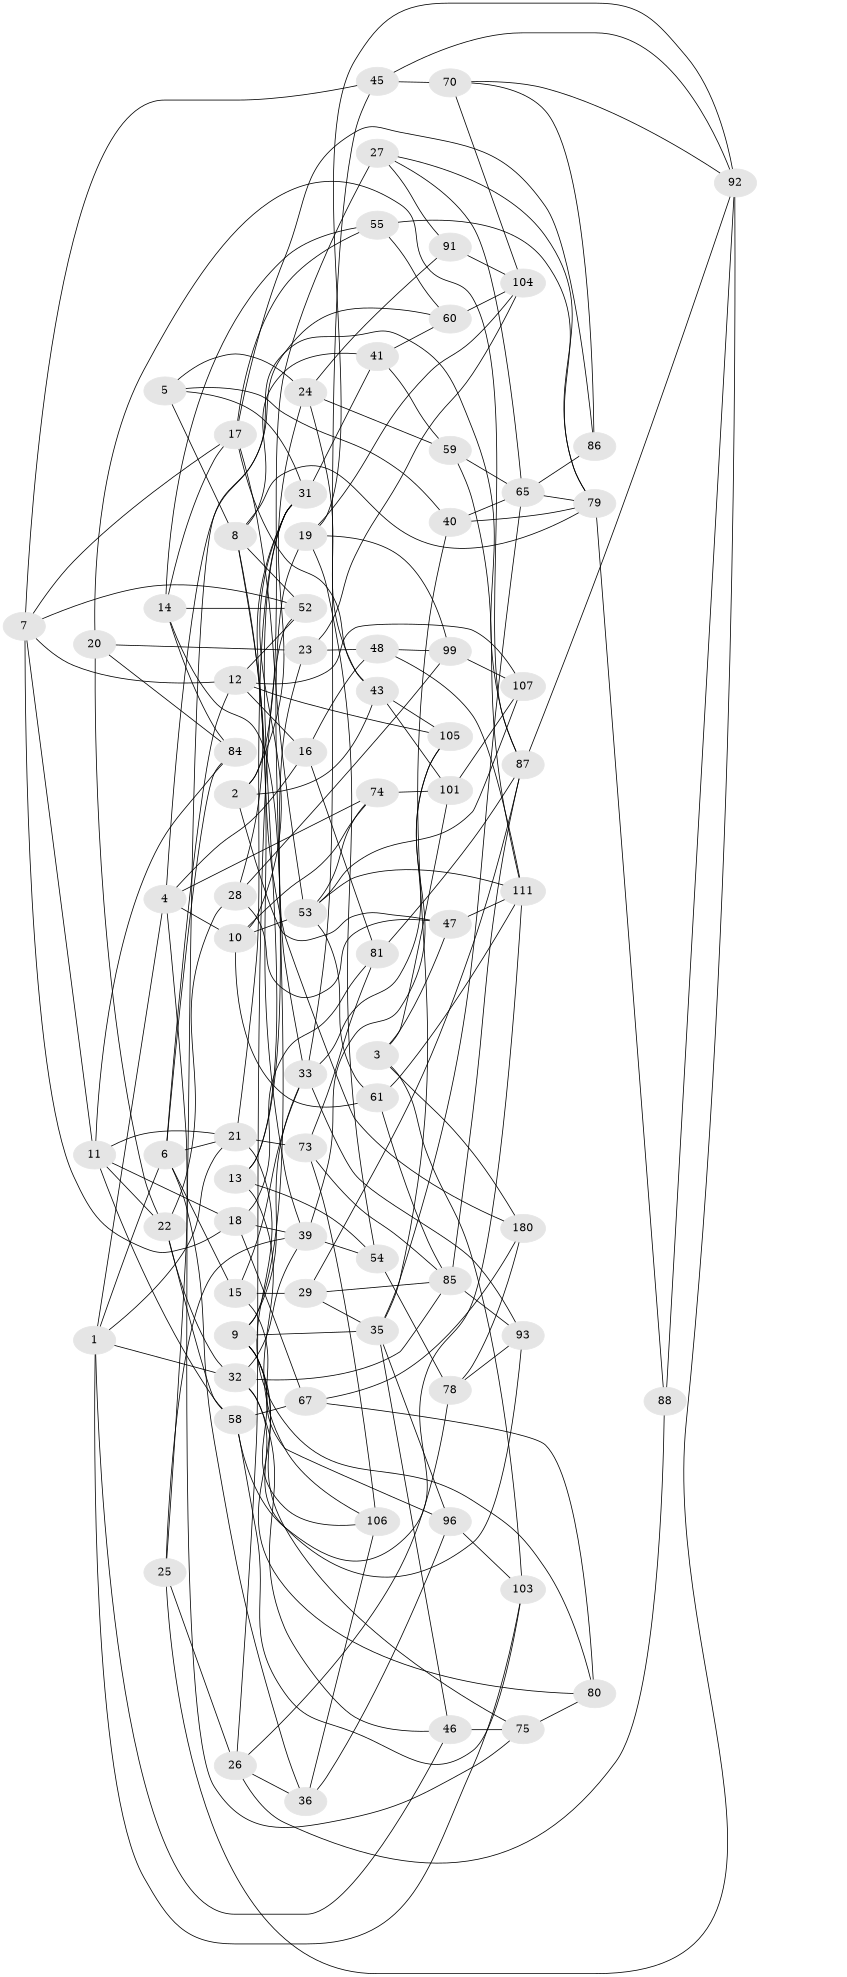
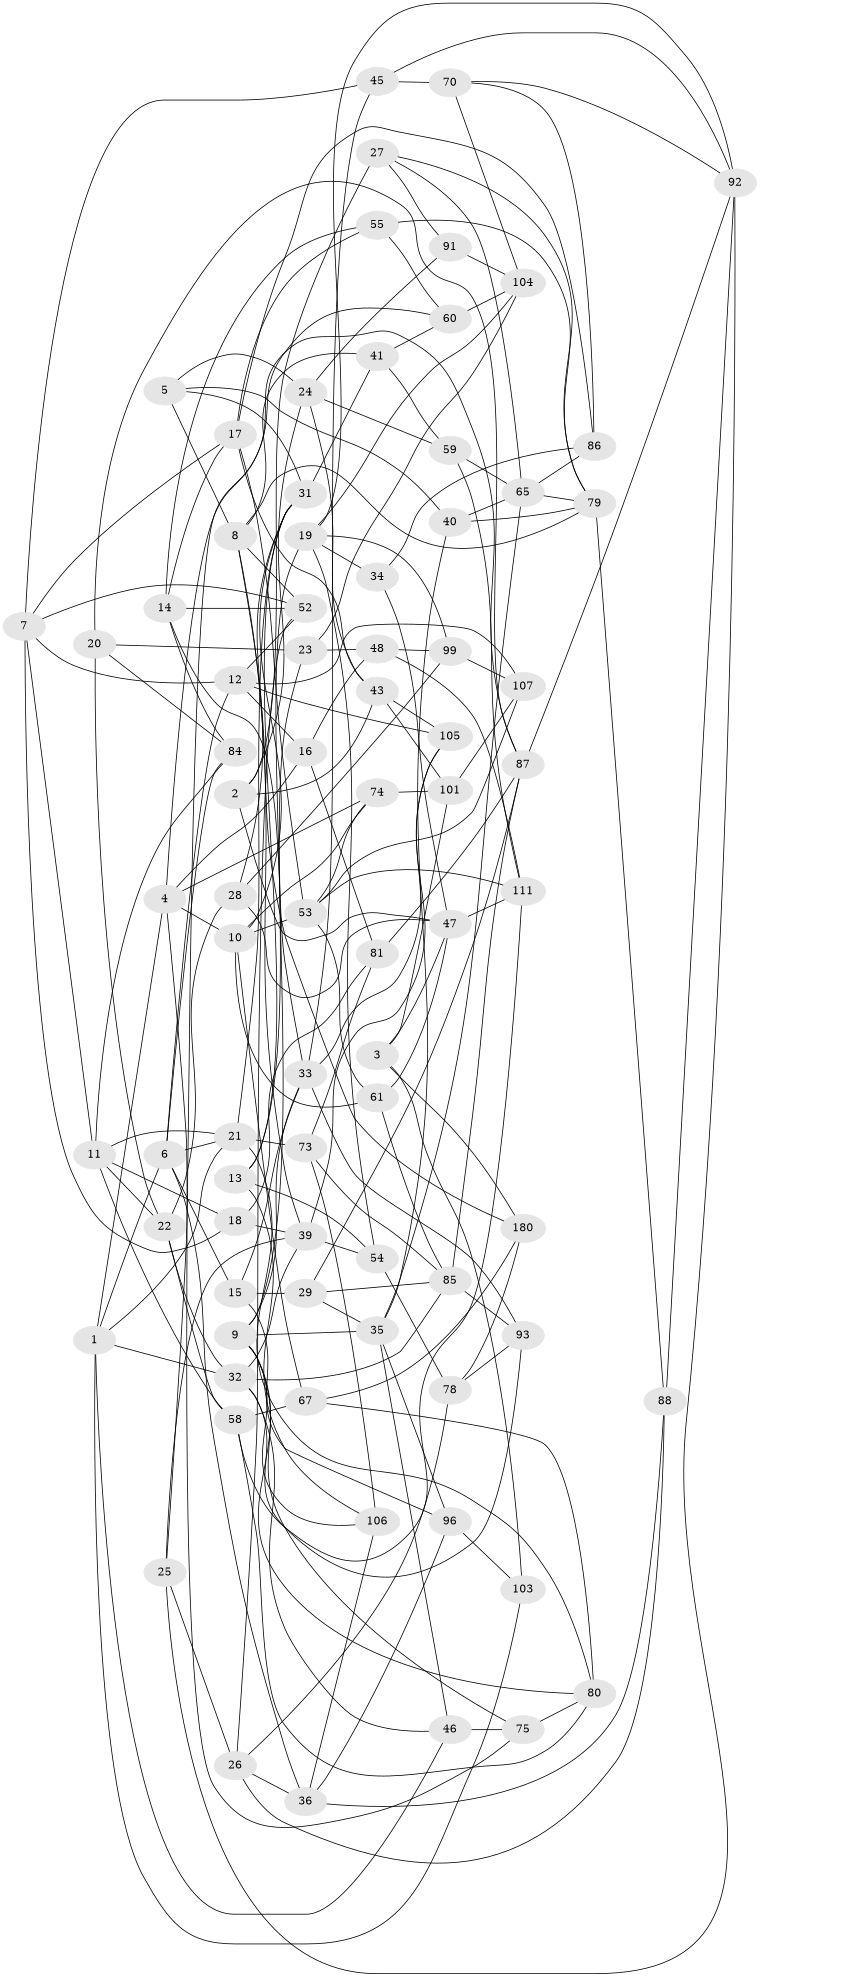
none -> (377, 577)
(463, 989) -> (422, 1031)
(276, 1323) -> (263, 1160)
(310, 1716) -> (300, 1742)
none -> (612, 1720)
